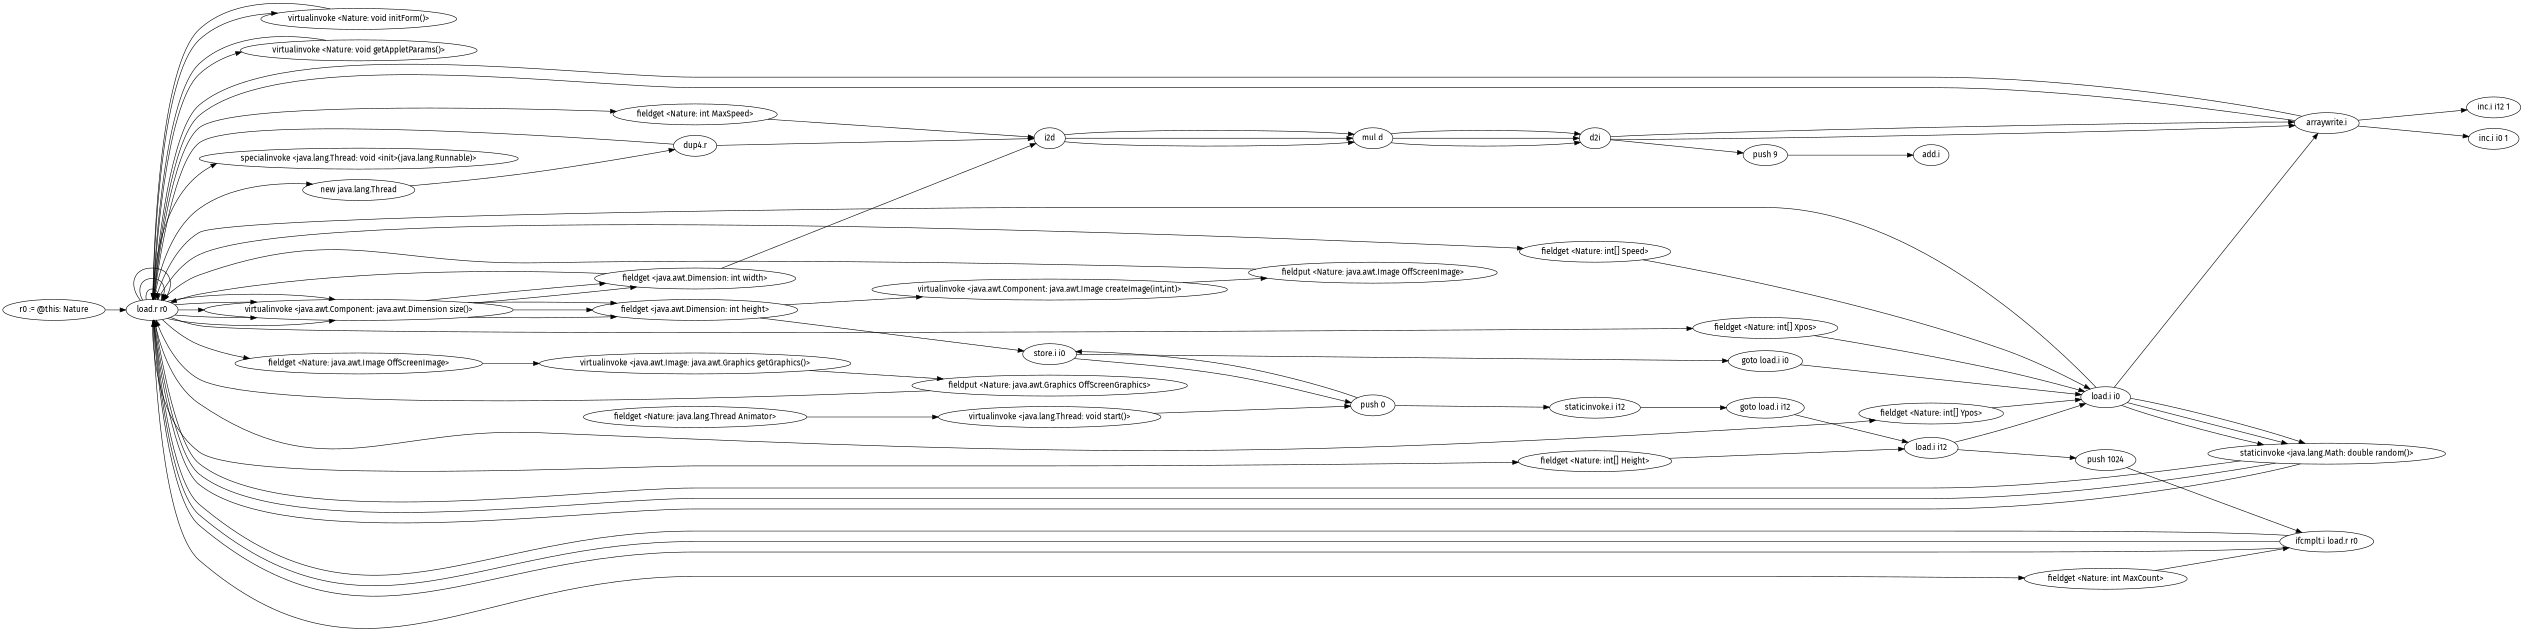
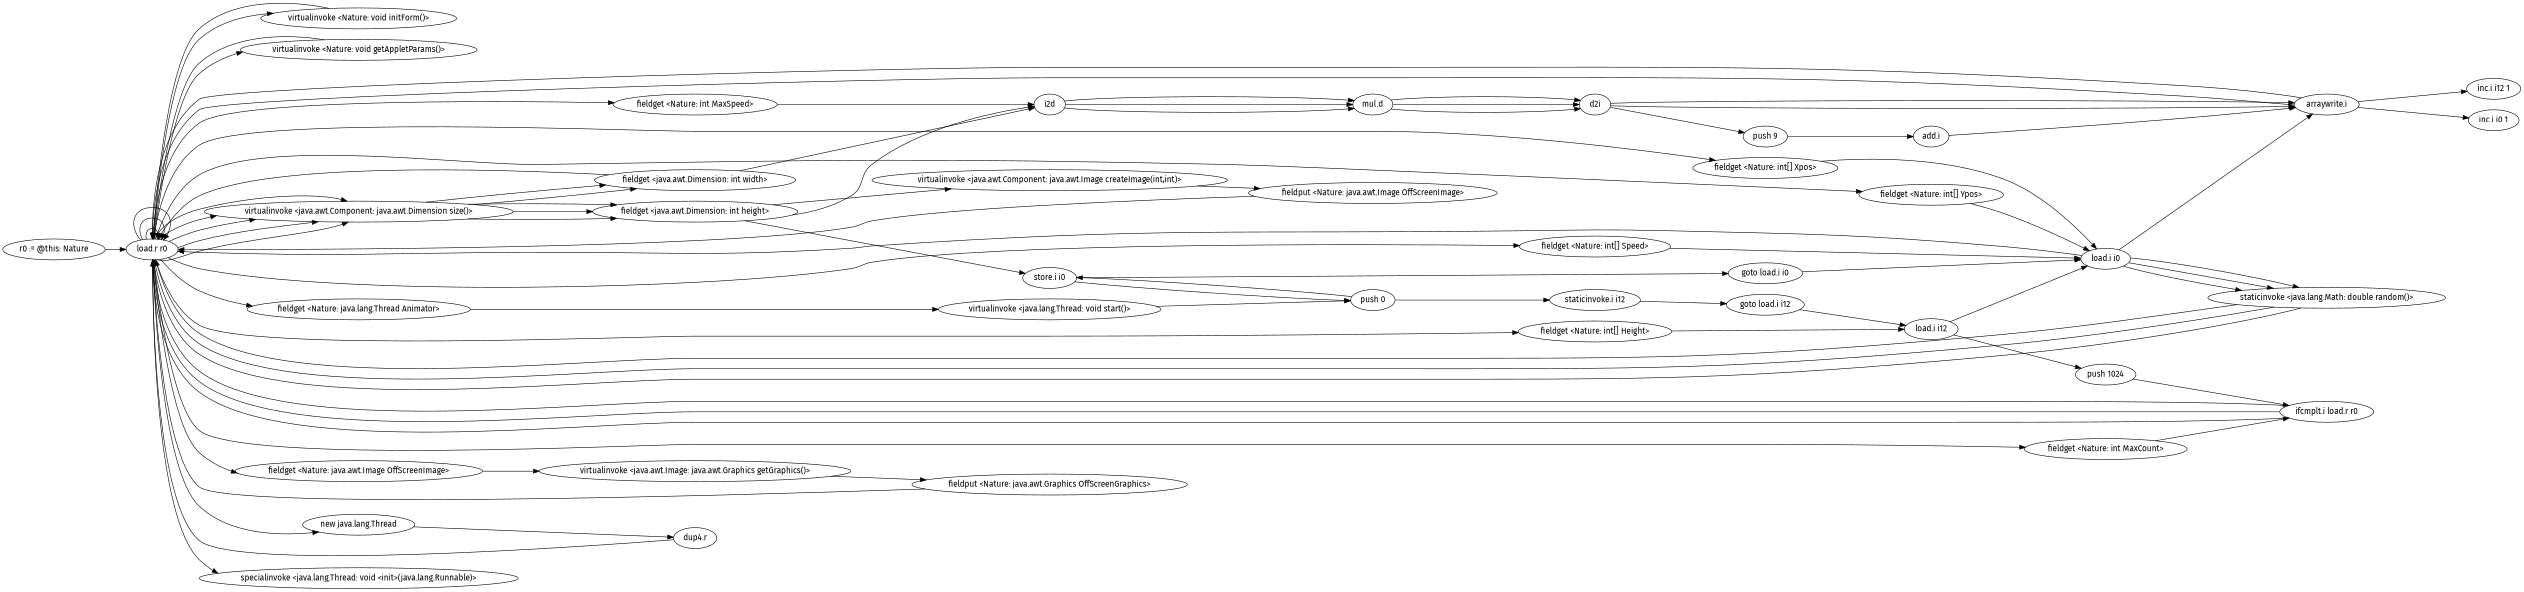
none -> (2119, 123)
(872, 142) -> (900, 147)
none -> (199, 291)
